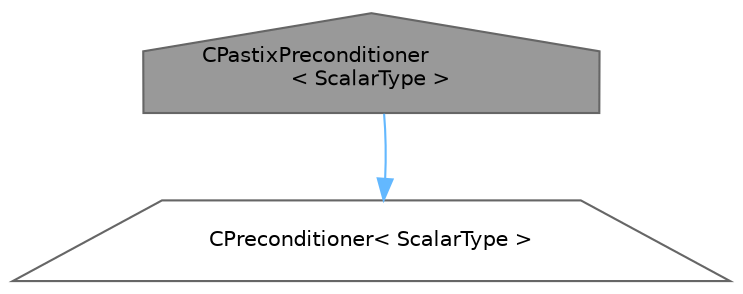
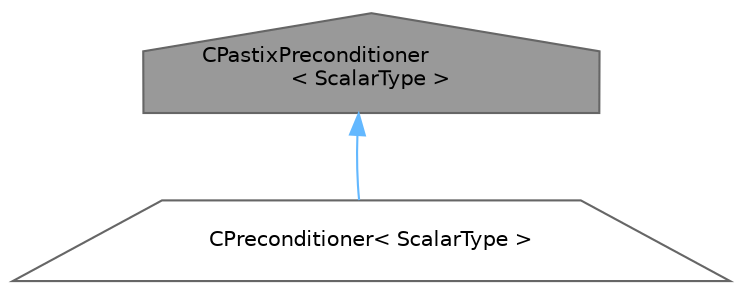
(386, 146) -> (357, 168)
